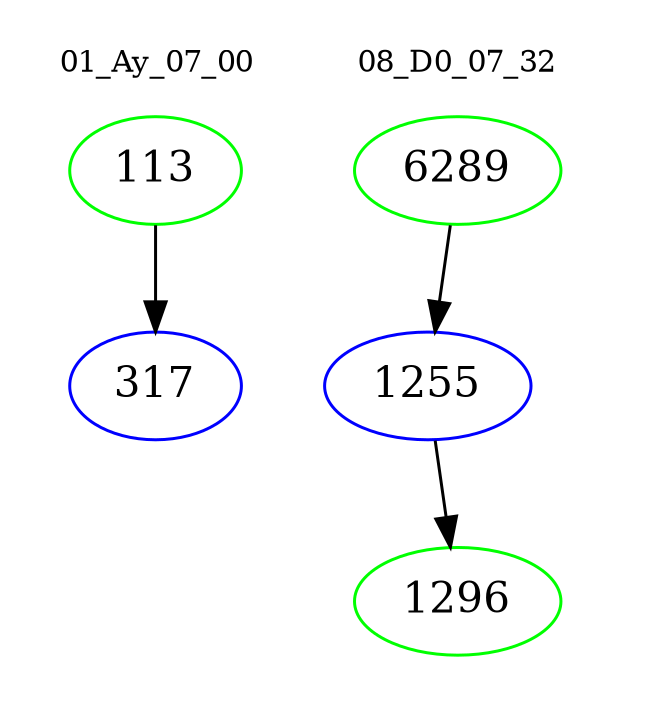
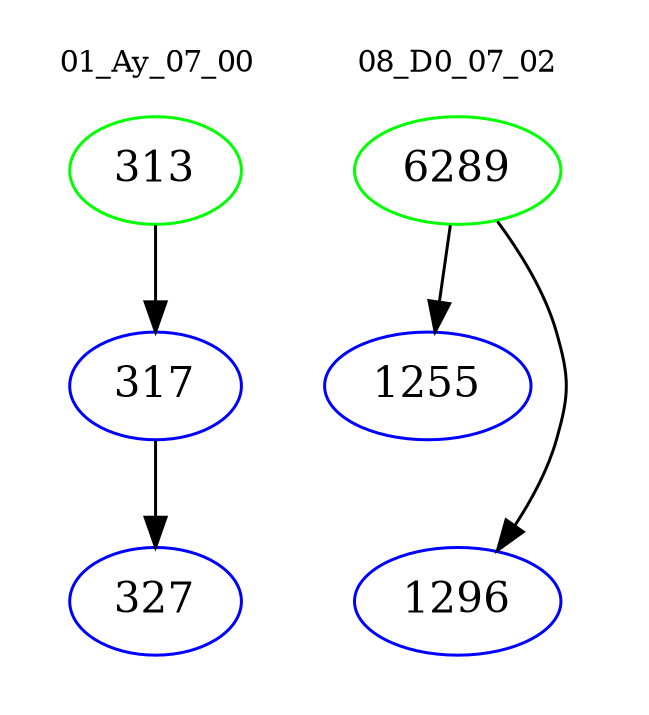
(458, 64) -> (458, 64)
(156, 171) -> (156, 171)
(441, 479) -> (565, 371)
none -> (156, 601)
(458, 601) -> (458, 601)
